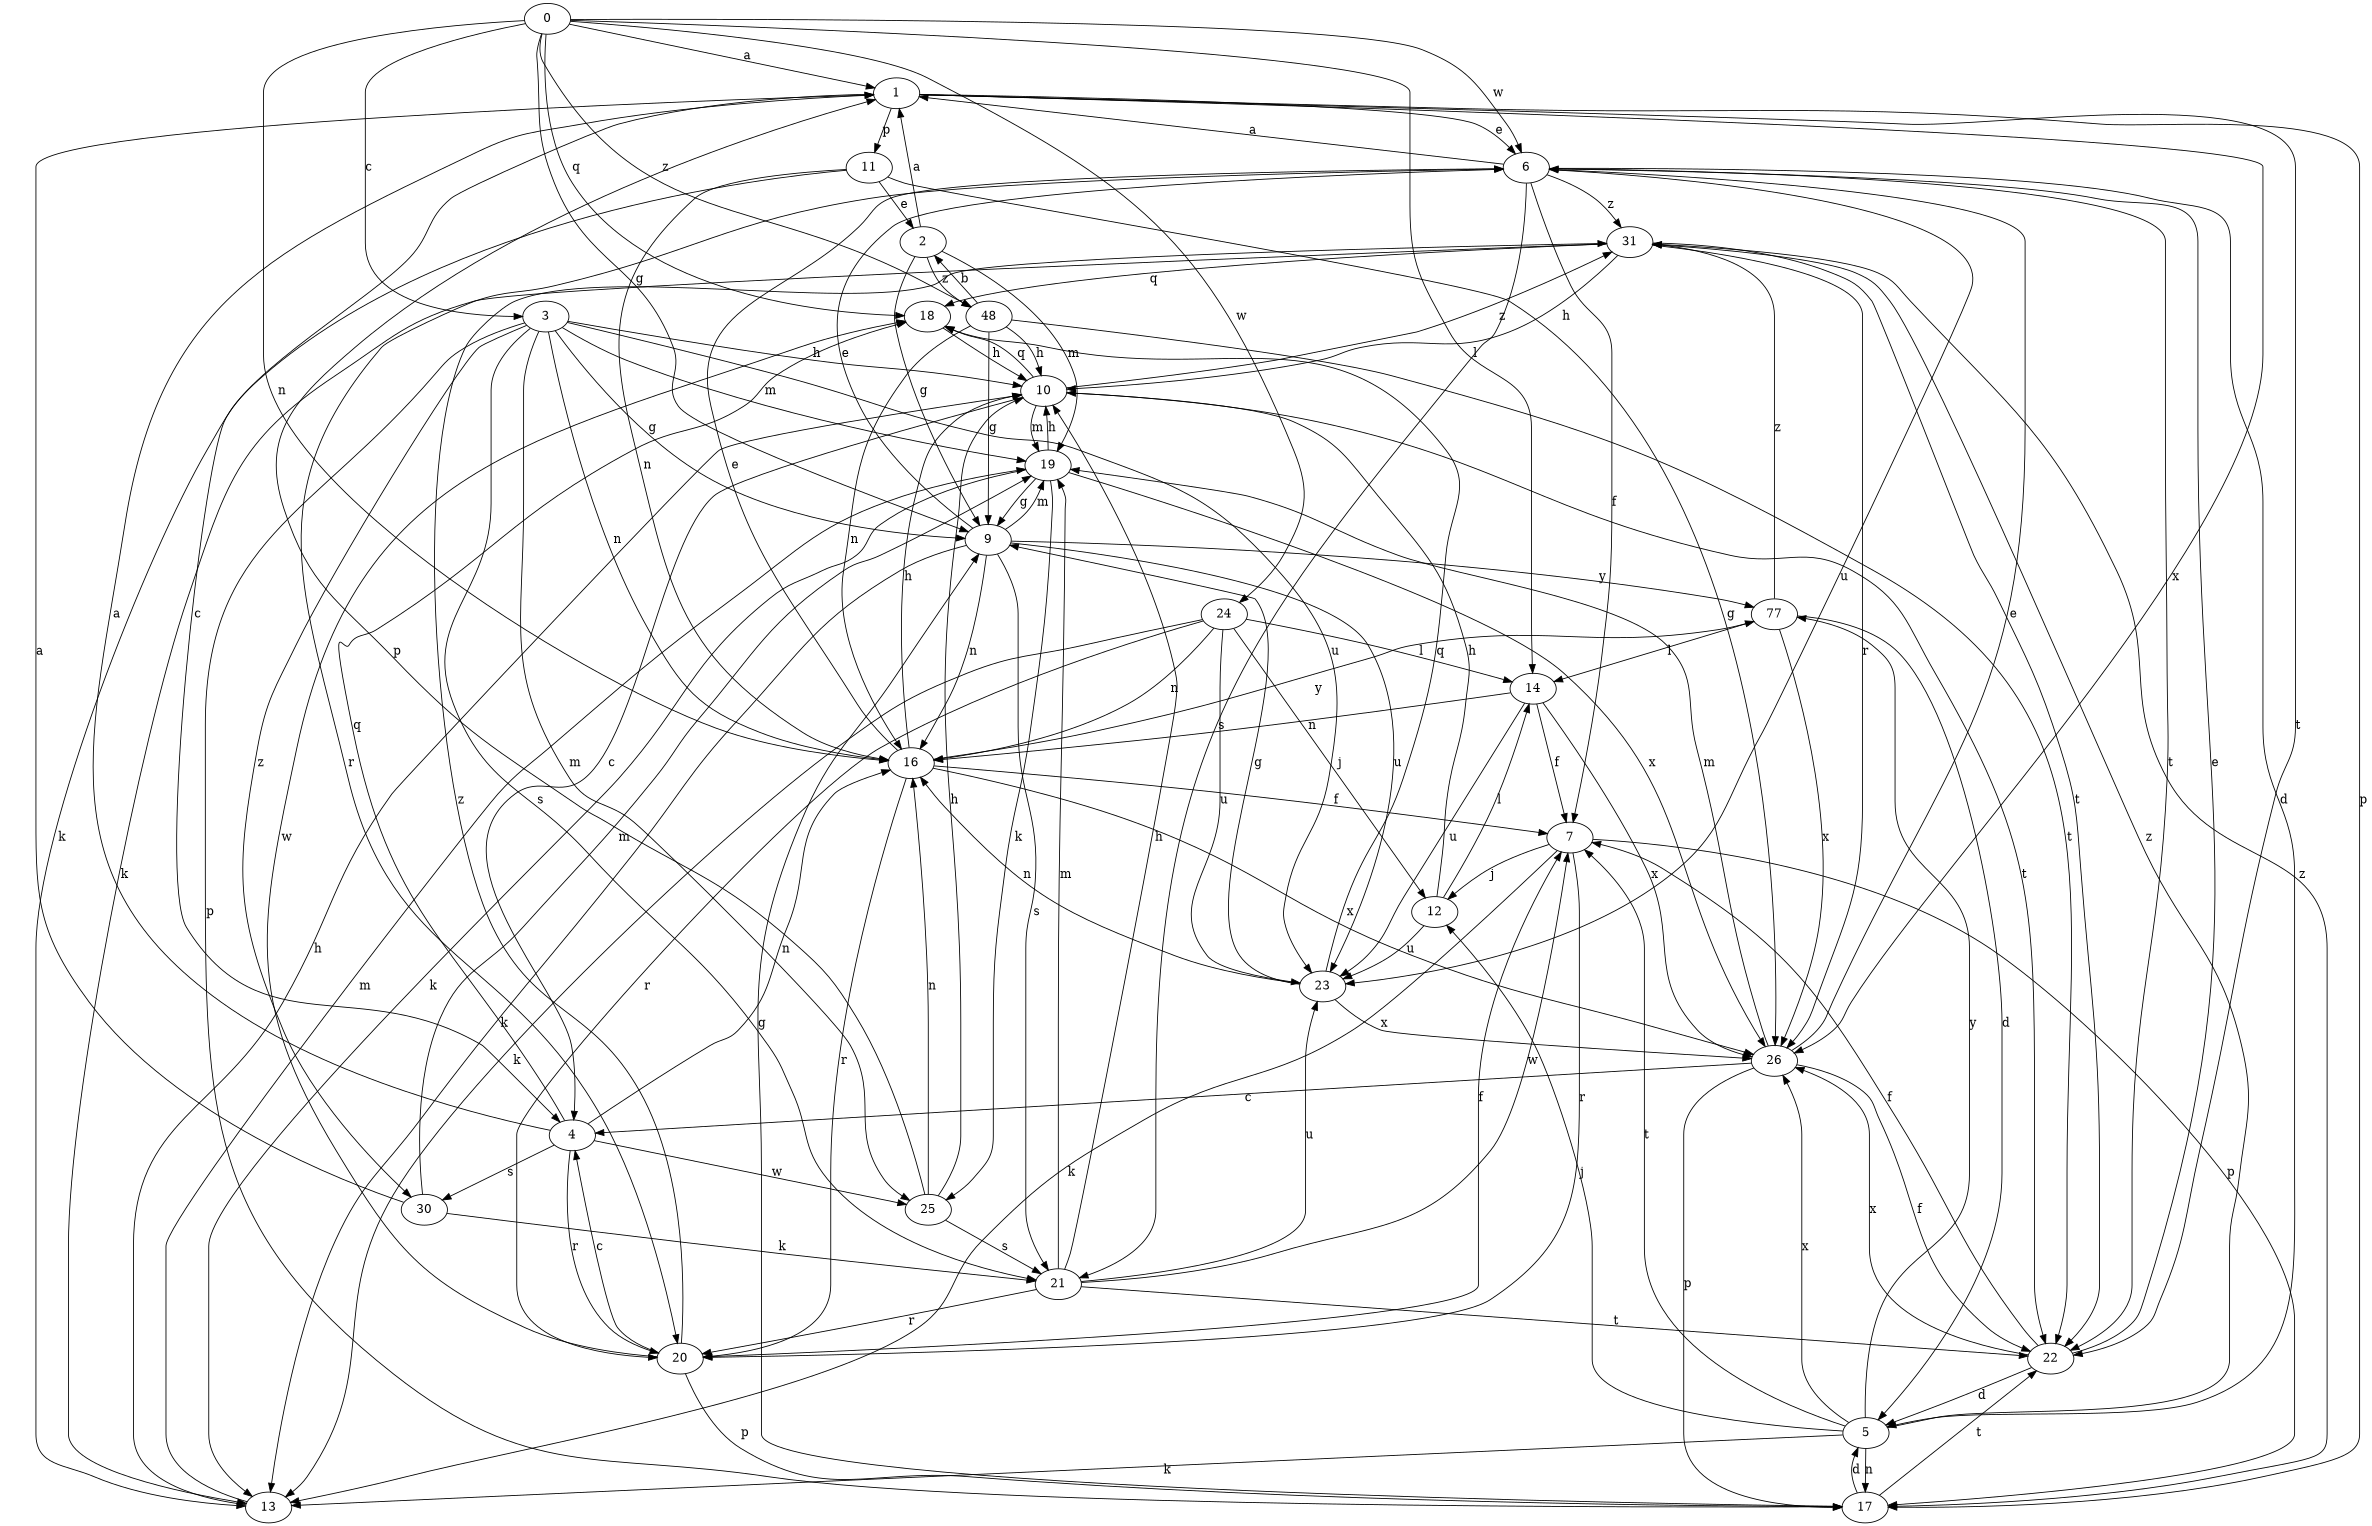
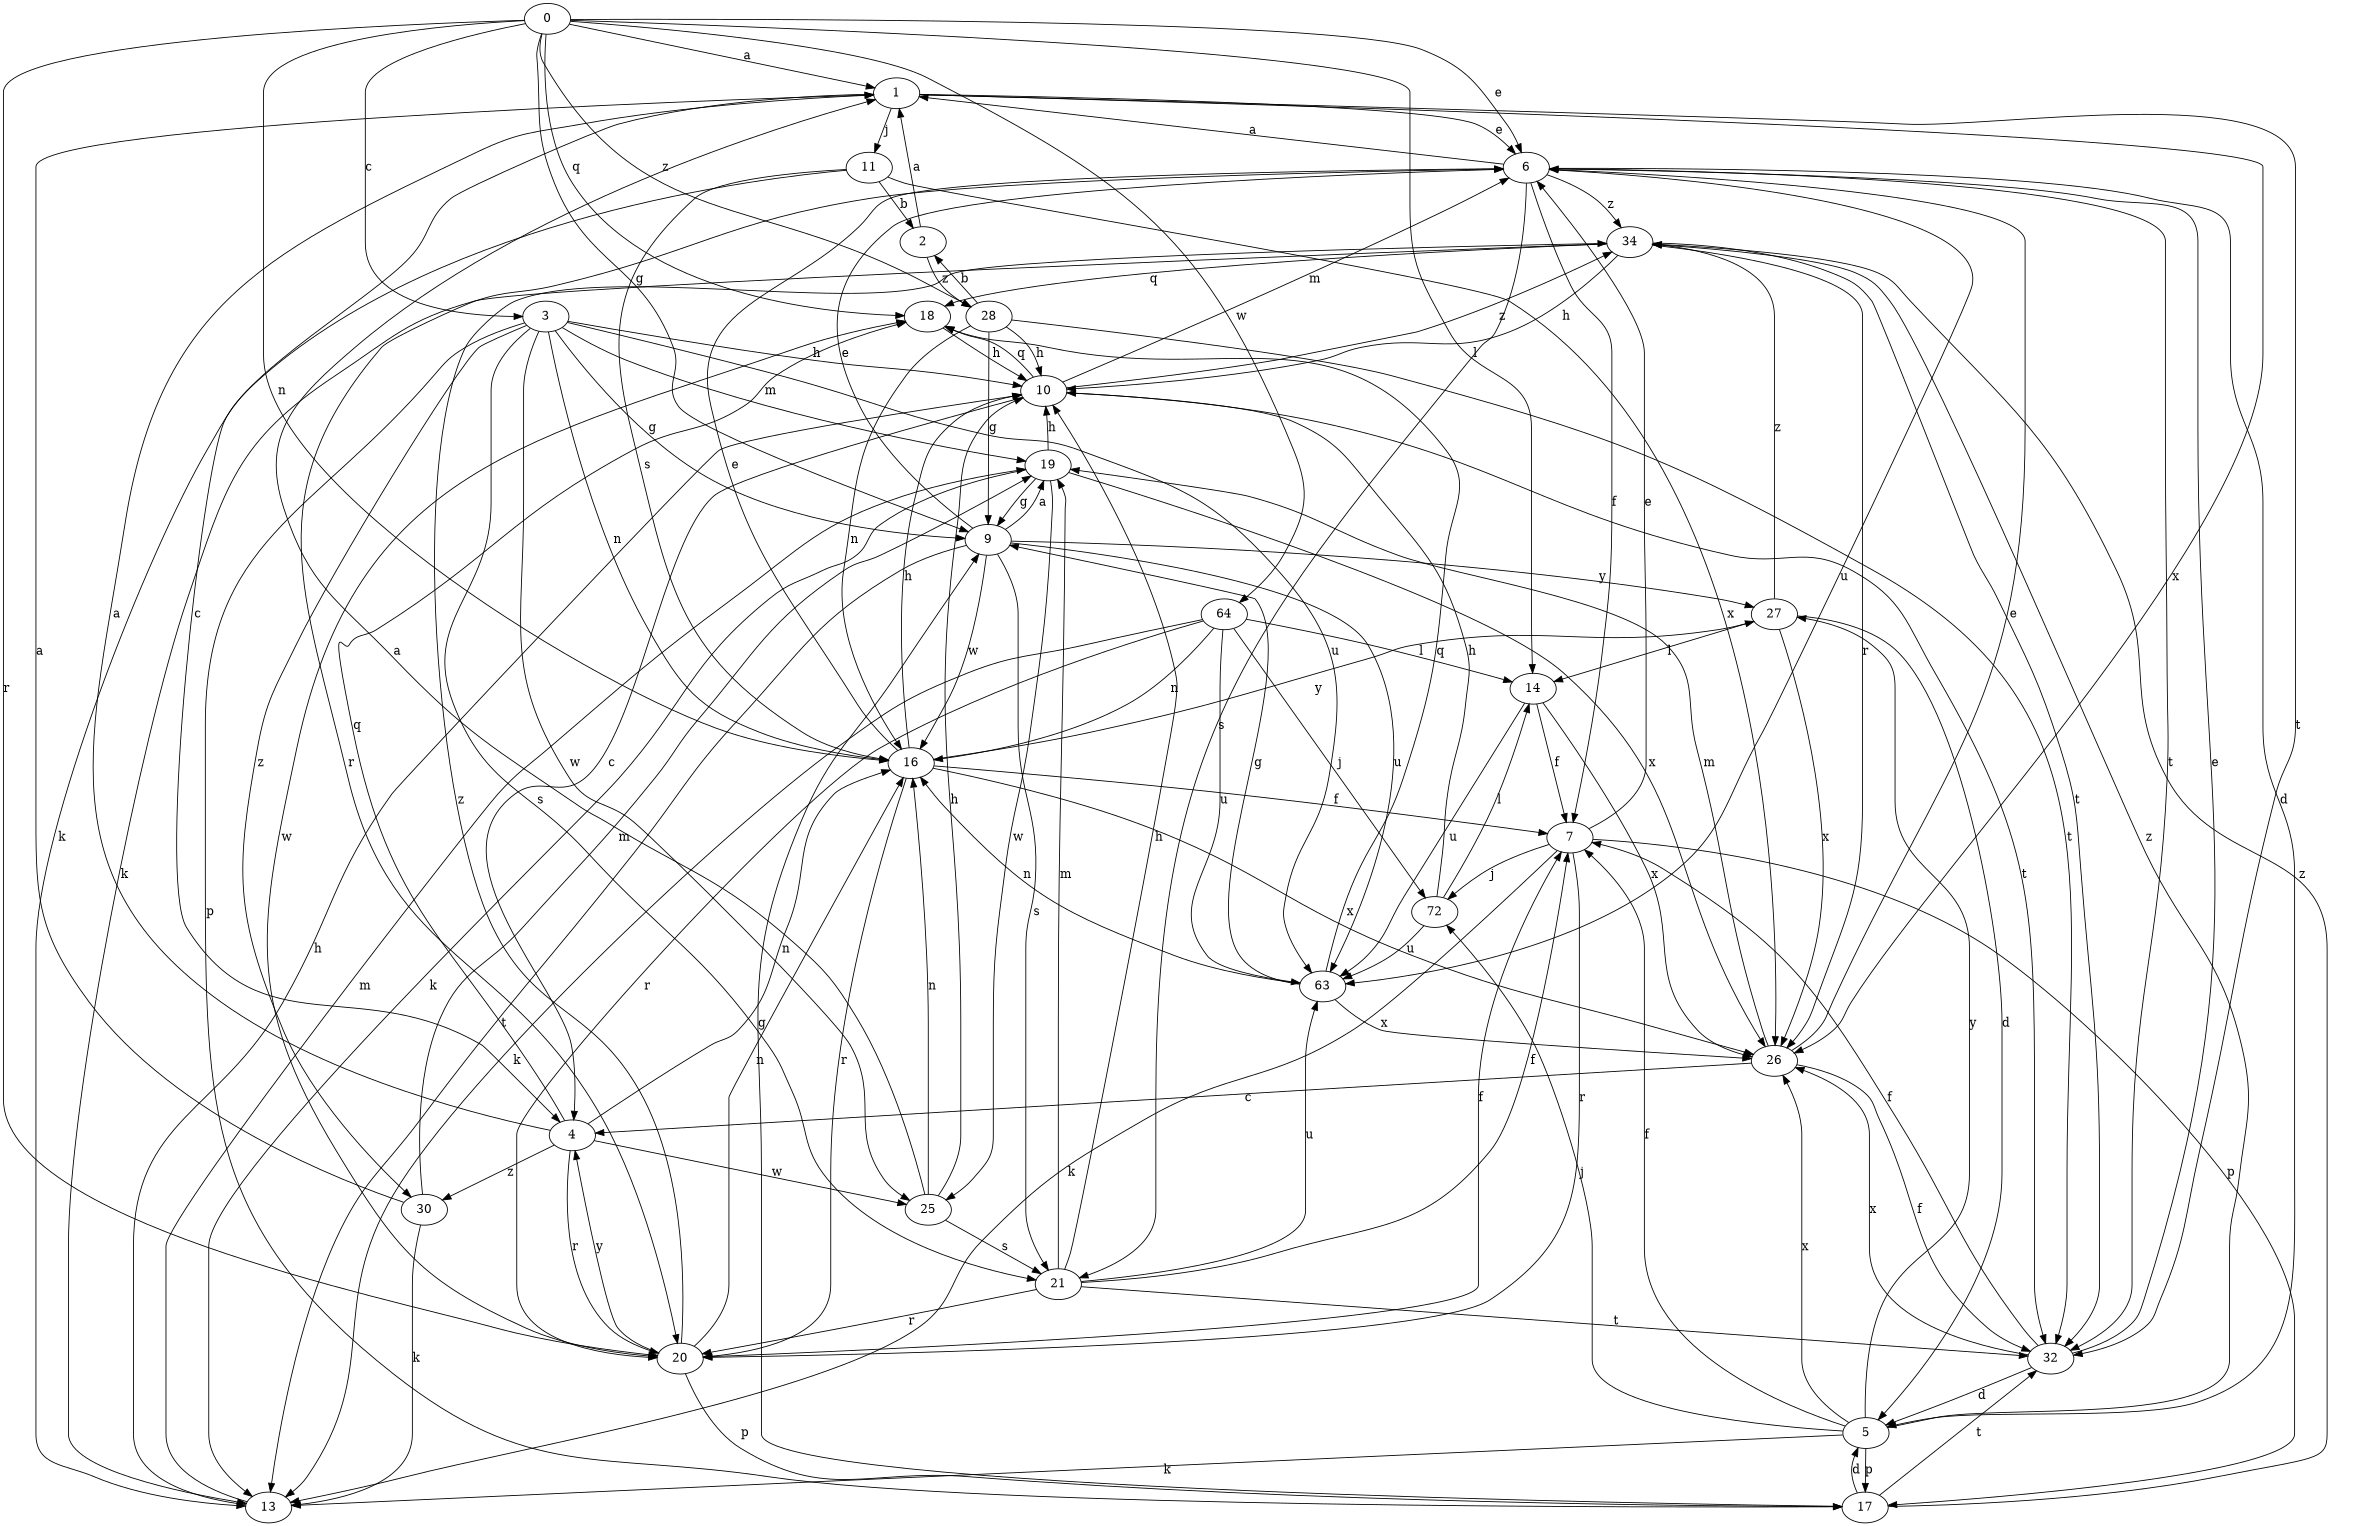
(1499, 93) -> (1499, 93)
(887, 130) -> (887, 130)
(904, 205) -> (904, 205)
(1630, 242) -> (1630, 242)
(2360, 312) -> none
(989, 317) -> (989, 317)
(1050, 331) -> none
(914, 391) -> none
(1031, 424) -> (1283, 285)
(648, 465) -> (648, 465)
(1043, 503) -> (1043, 503)
none -> (1644, 506)
(1224, 614) -> (1224, 614)
(1731, 614) -> (1731, 614)
(1774, 614) -> (1774, 614)
(397, 652) -> (397, 652)
(974, 652) -> (974, 652)
none -> (3, 688)
(1227, 730) -> (751, 1055)
(575, 763) -> (575, 763)
(1019, 838) -> (1019, 838)
(1435, 912) -> (1435, 912)
(1323, 986) -> (1323, 986)
(504, 1024) -> (504, 1024)
(1533, 1061) -> (1533, 1061)
(1647, 1135) -> (1647, 1135)
(511, 1173) -> (511, 1173)
(600, 1247) -> (600, 1247)
(737, 1249) -> (412, 1401)
(1684, 1324) -> none
(2051, 1359) -> (2051, 1359)
(1869, 1470) -> (1869, 1470)
